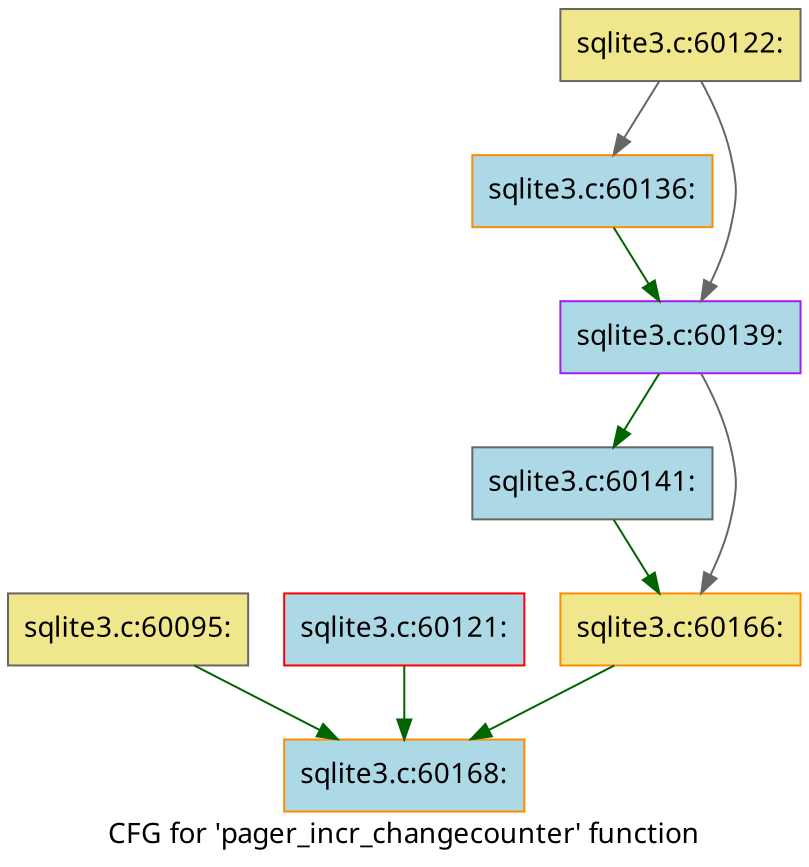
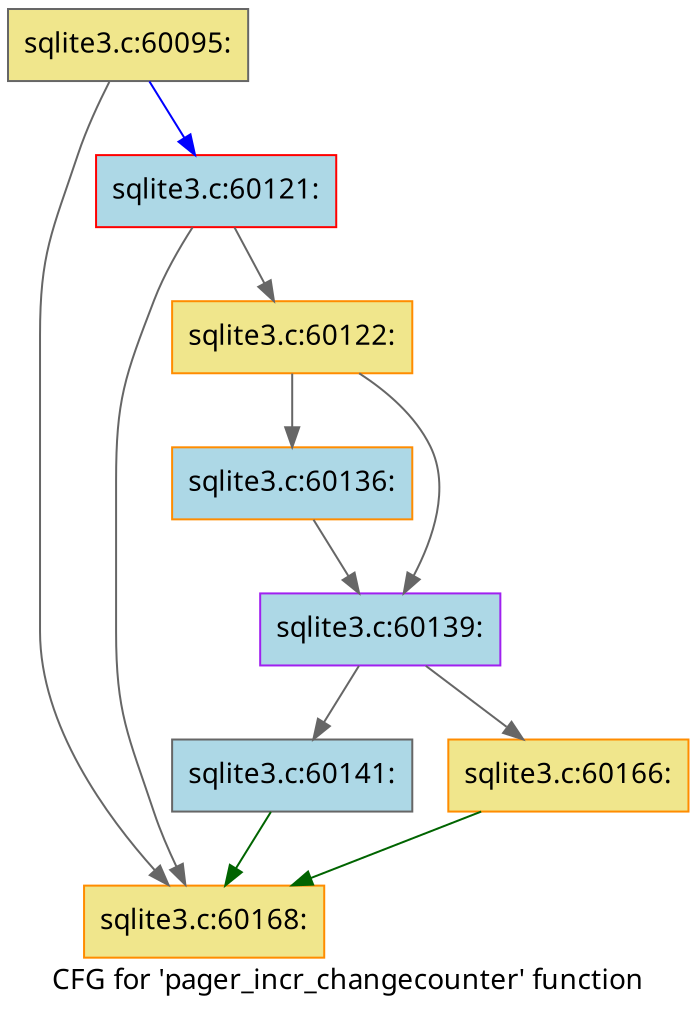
(680, 45) -> (292, 337)
none -> (167, 110)
none -> (250, 255)
(631, 256) -> (331, 548)
(642, 402) -> (341, 694)
(631, 548) -> (253, 840)
(404, 693) -> (116, 544)
(257, 698) -> (40, 486)
(404, 776) -> (204, 922)
